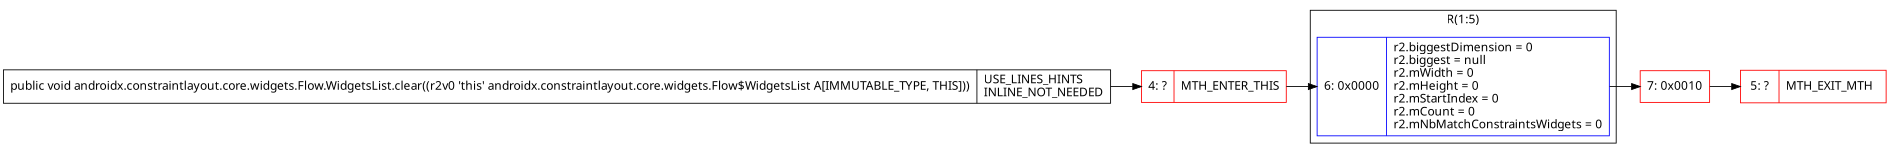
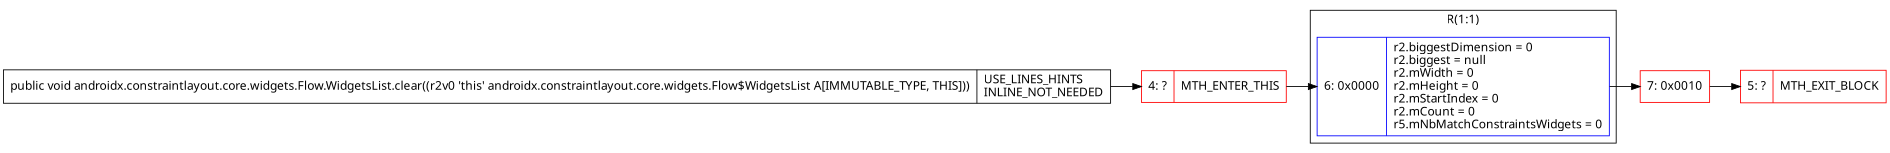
(1463, 20) -> (1463, 20)
(1830, 86) -> (1830, 86)
(1498, 125) -> (1498, 125)
